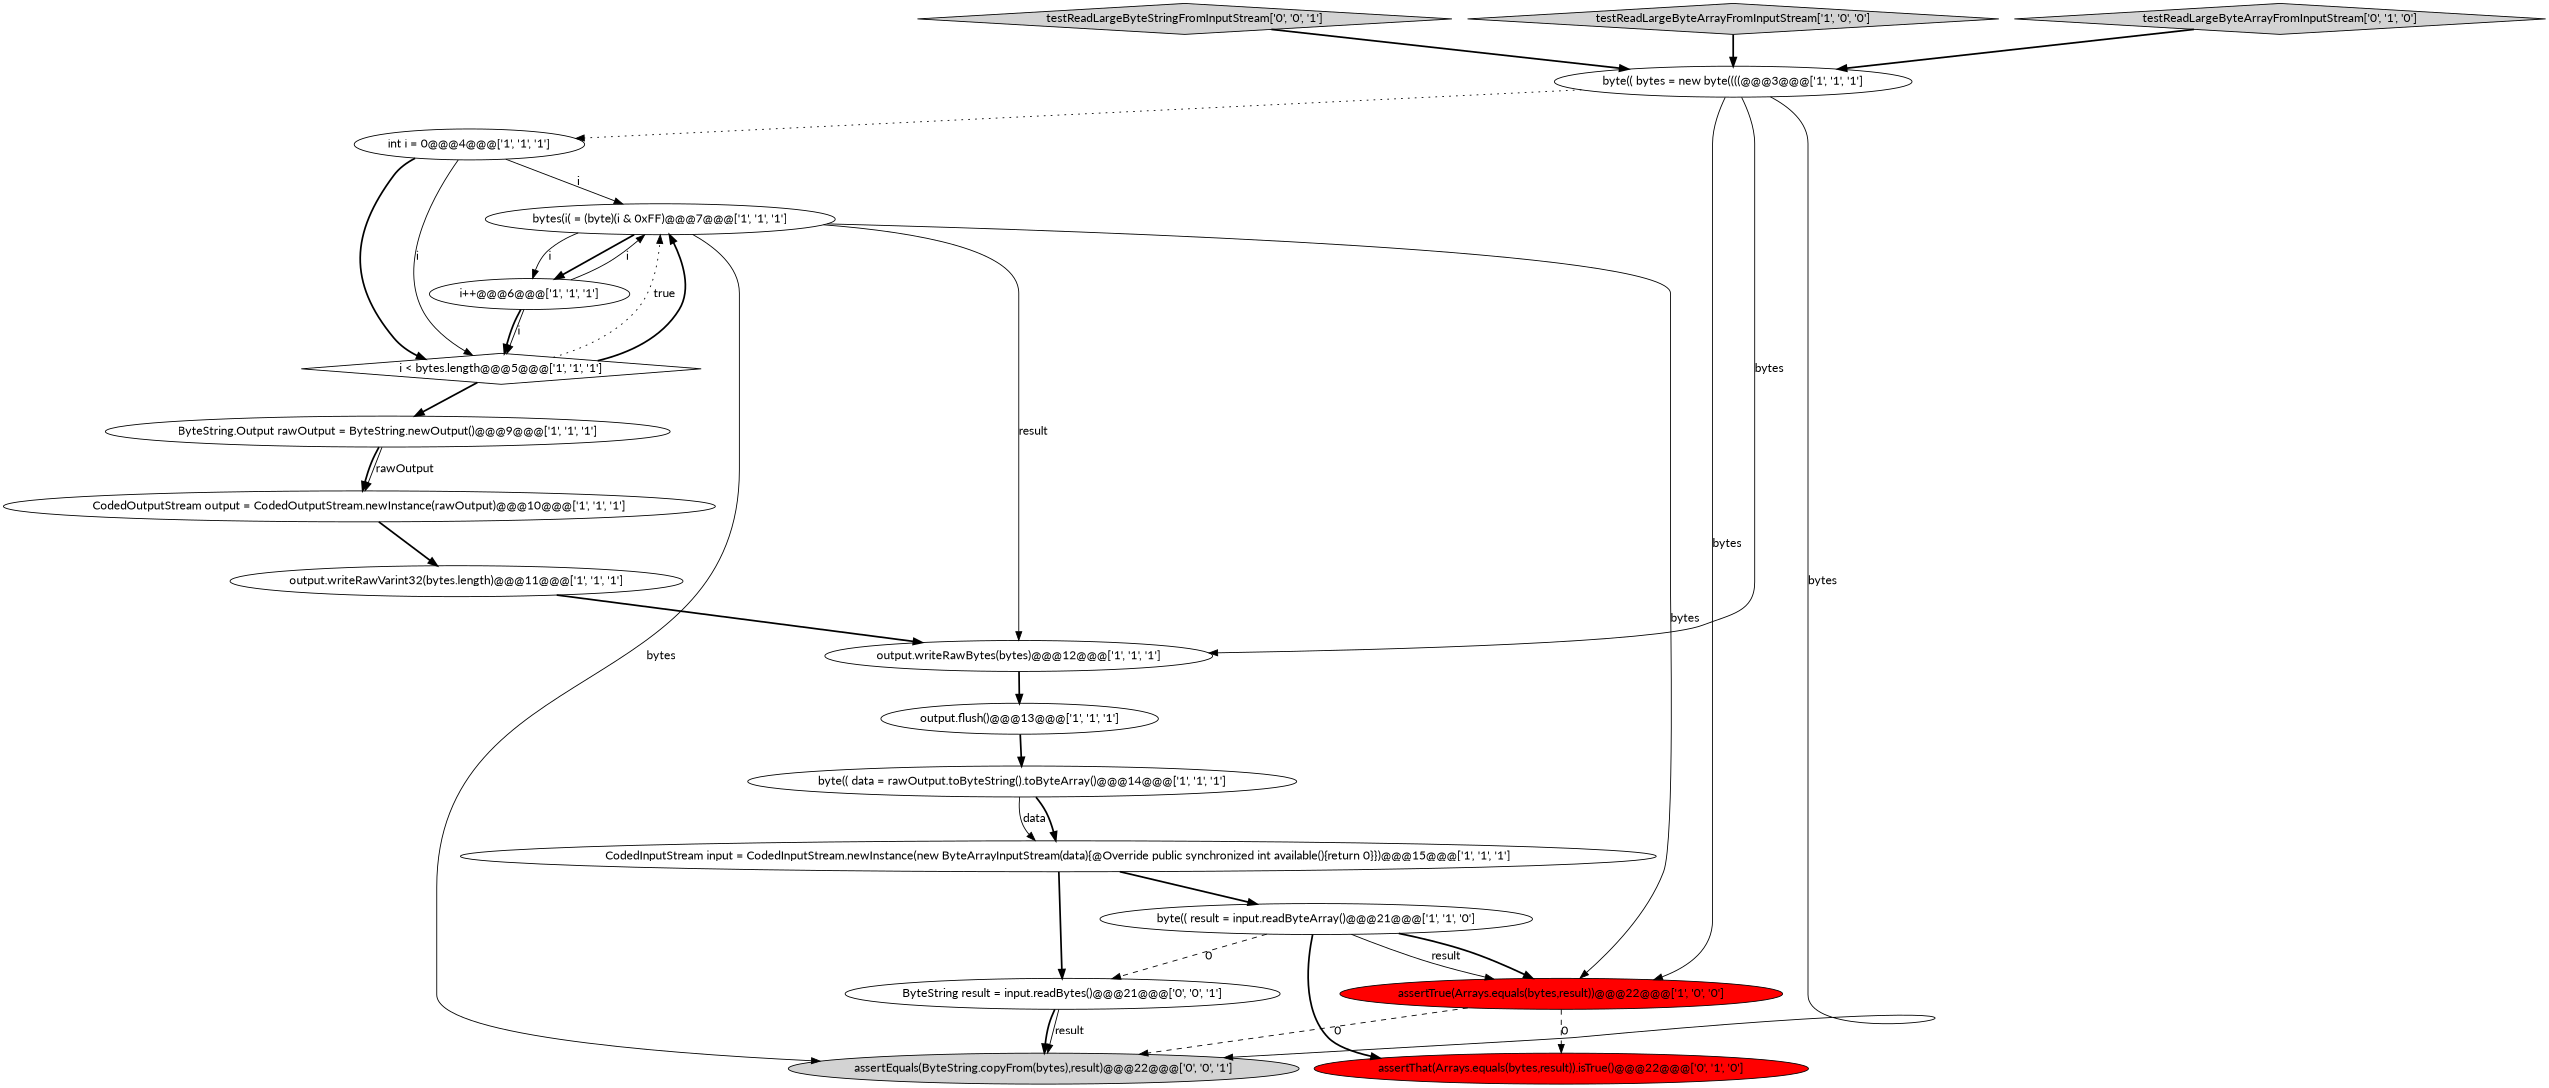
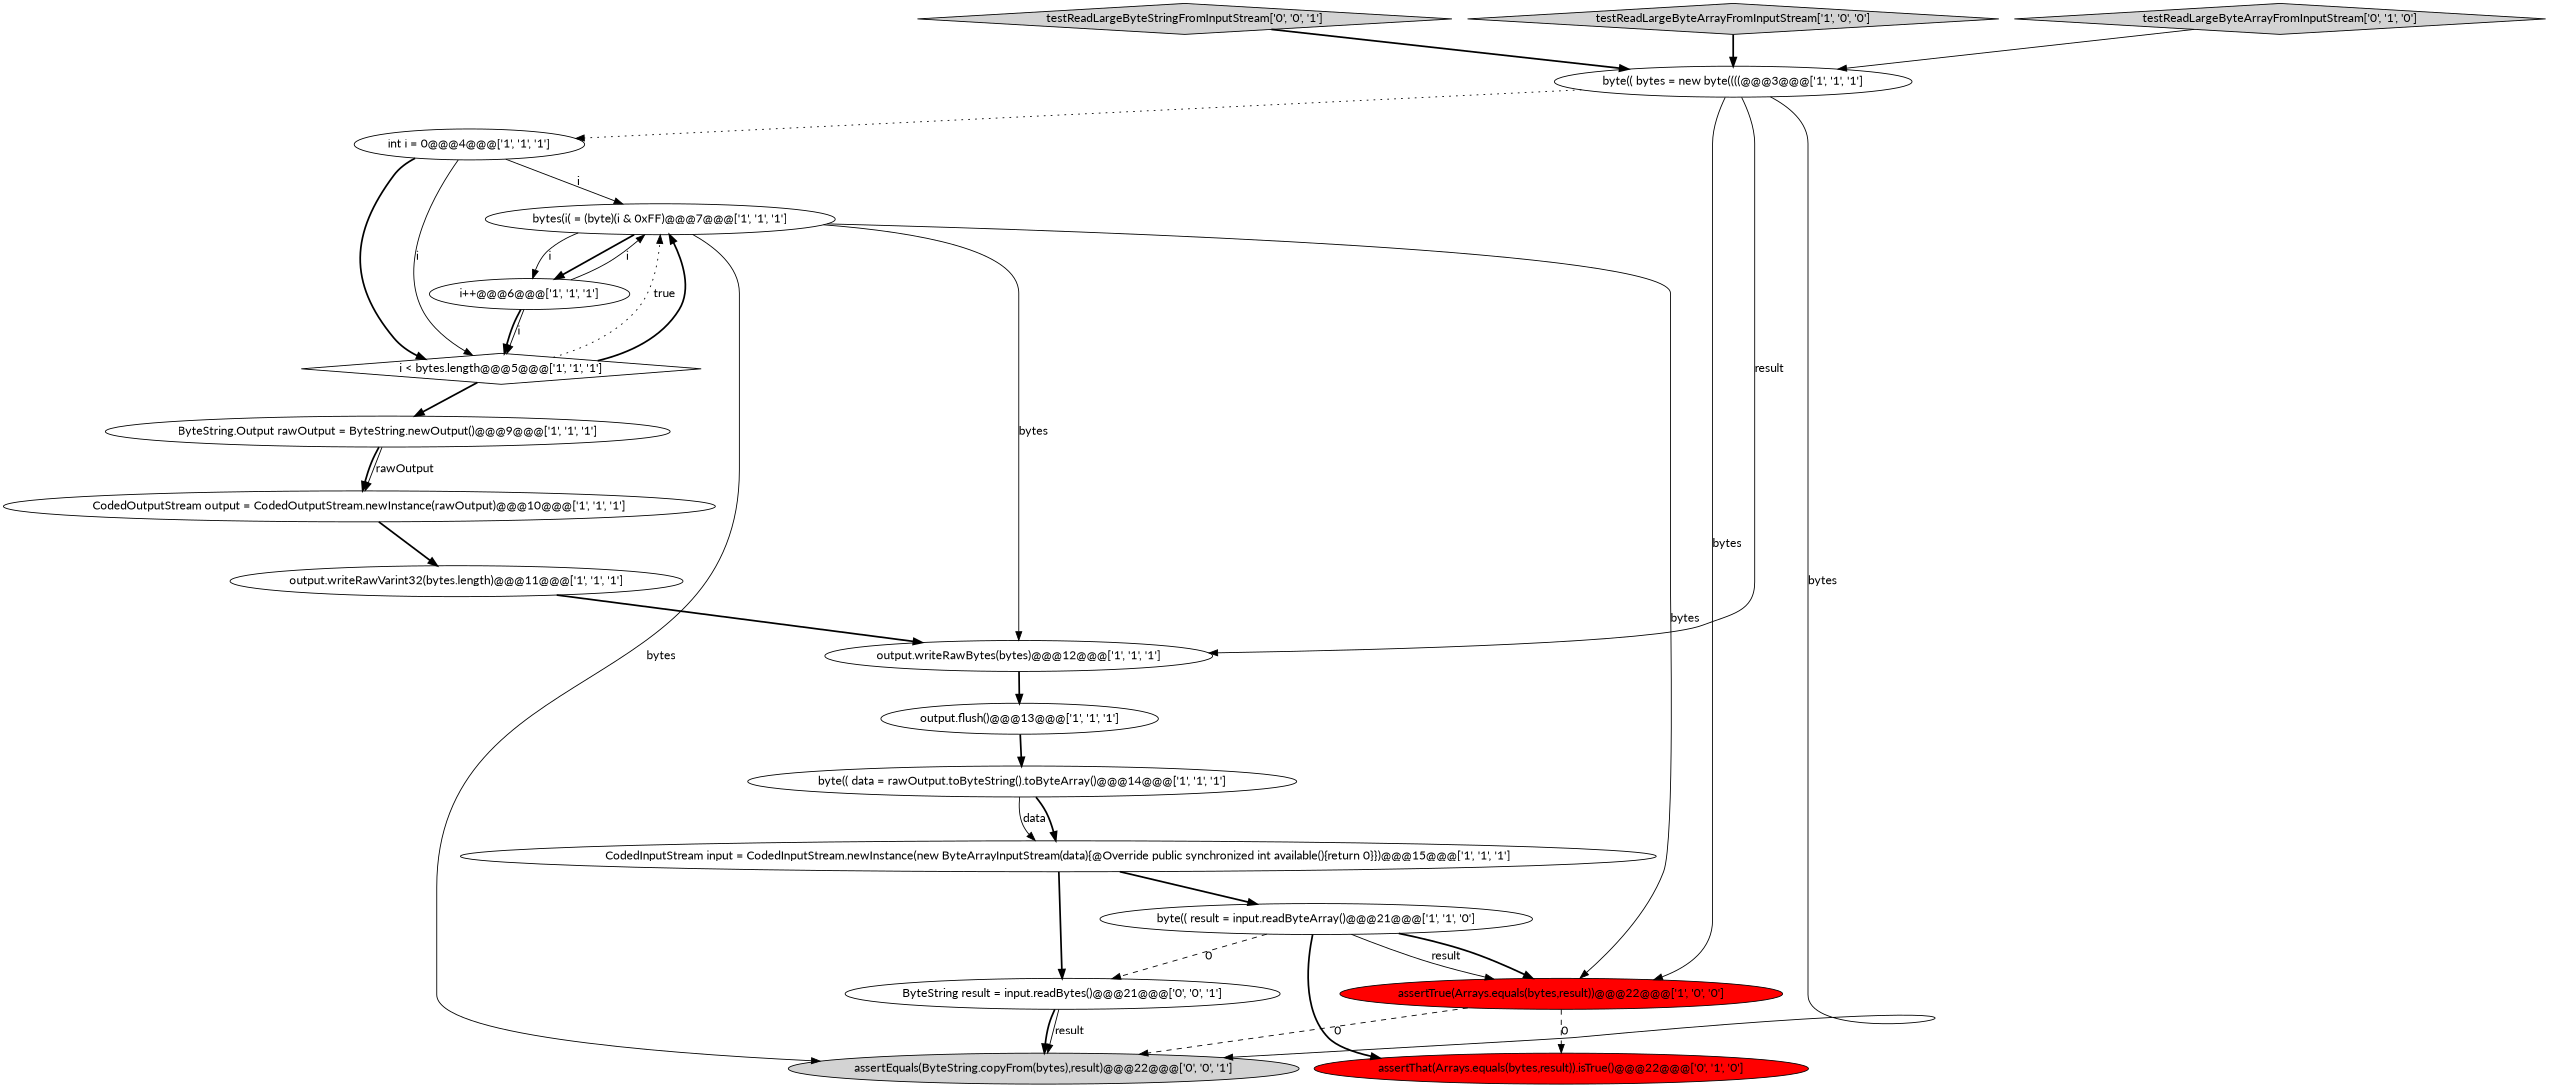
(2020, 49) -> (2020, 49)
(1769, 369) -> (1769, 369)
(1033, 432) -> (1033, 432)
